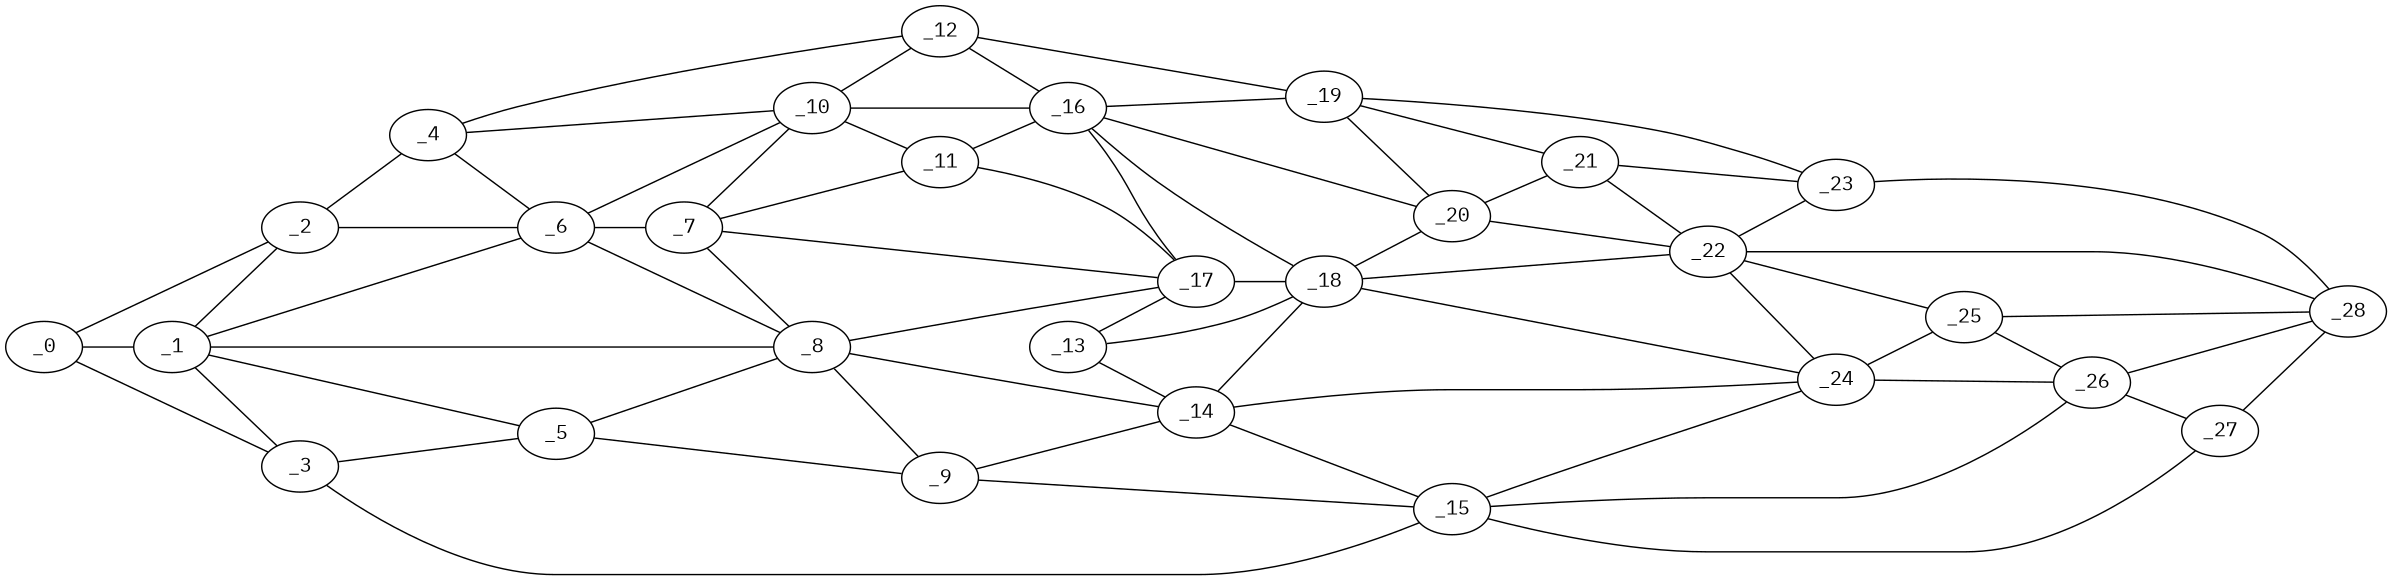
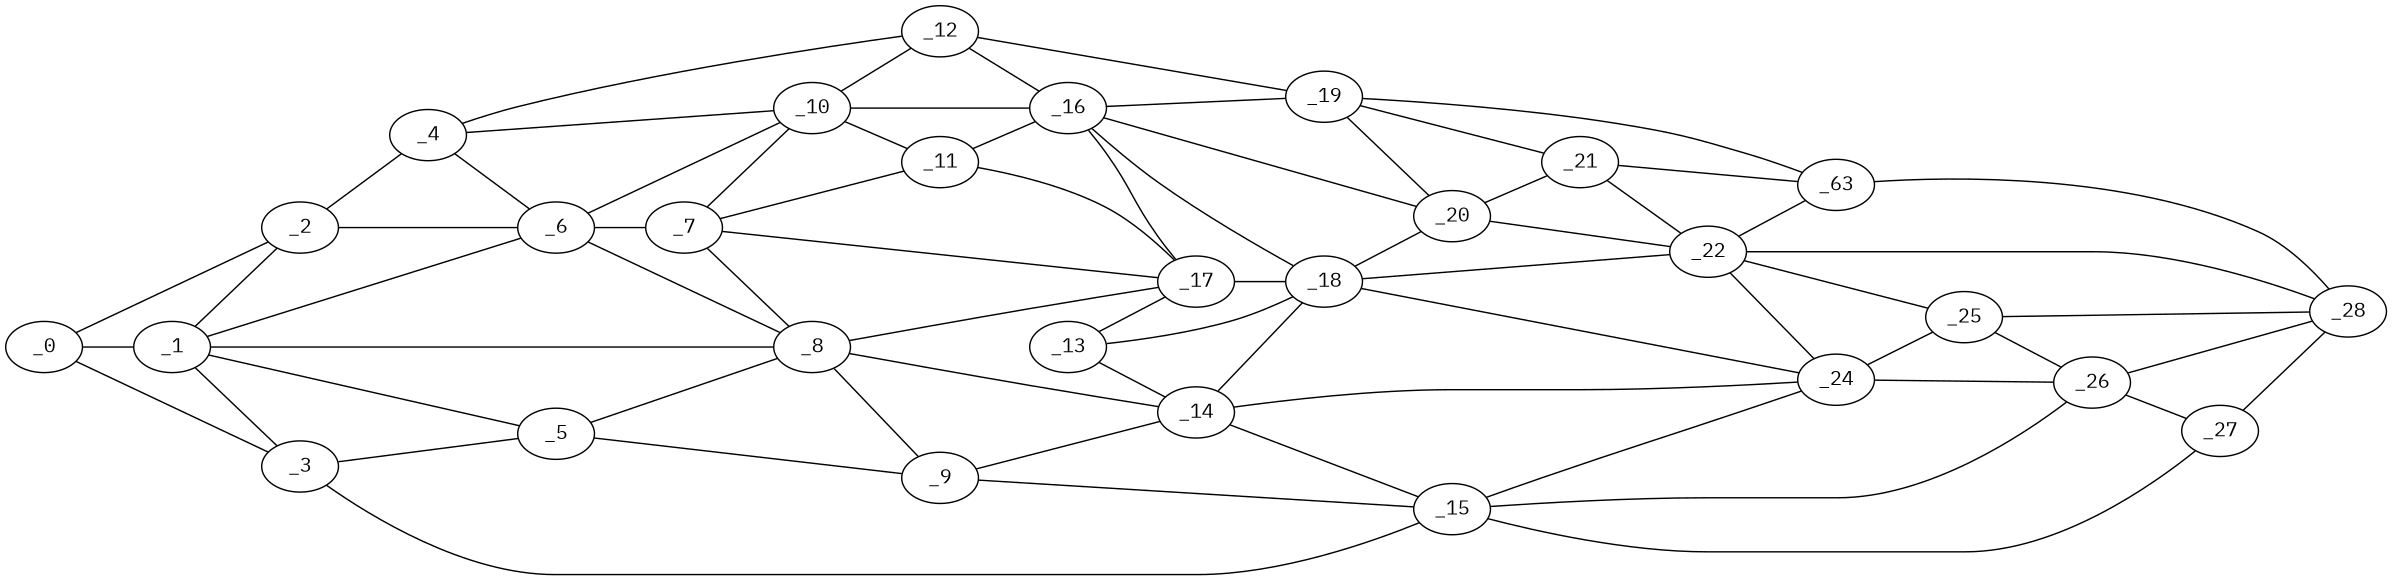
(1836, 185) -> (1836, 185)
